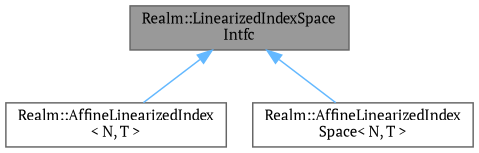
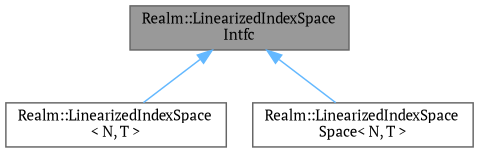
(116, 125) -> (116, 125)
(363, 125) -> (363, 125)
